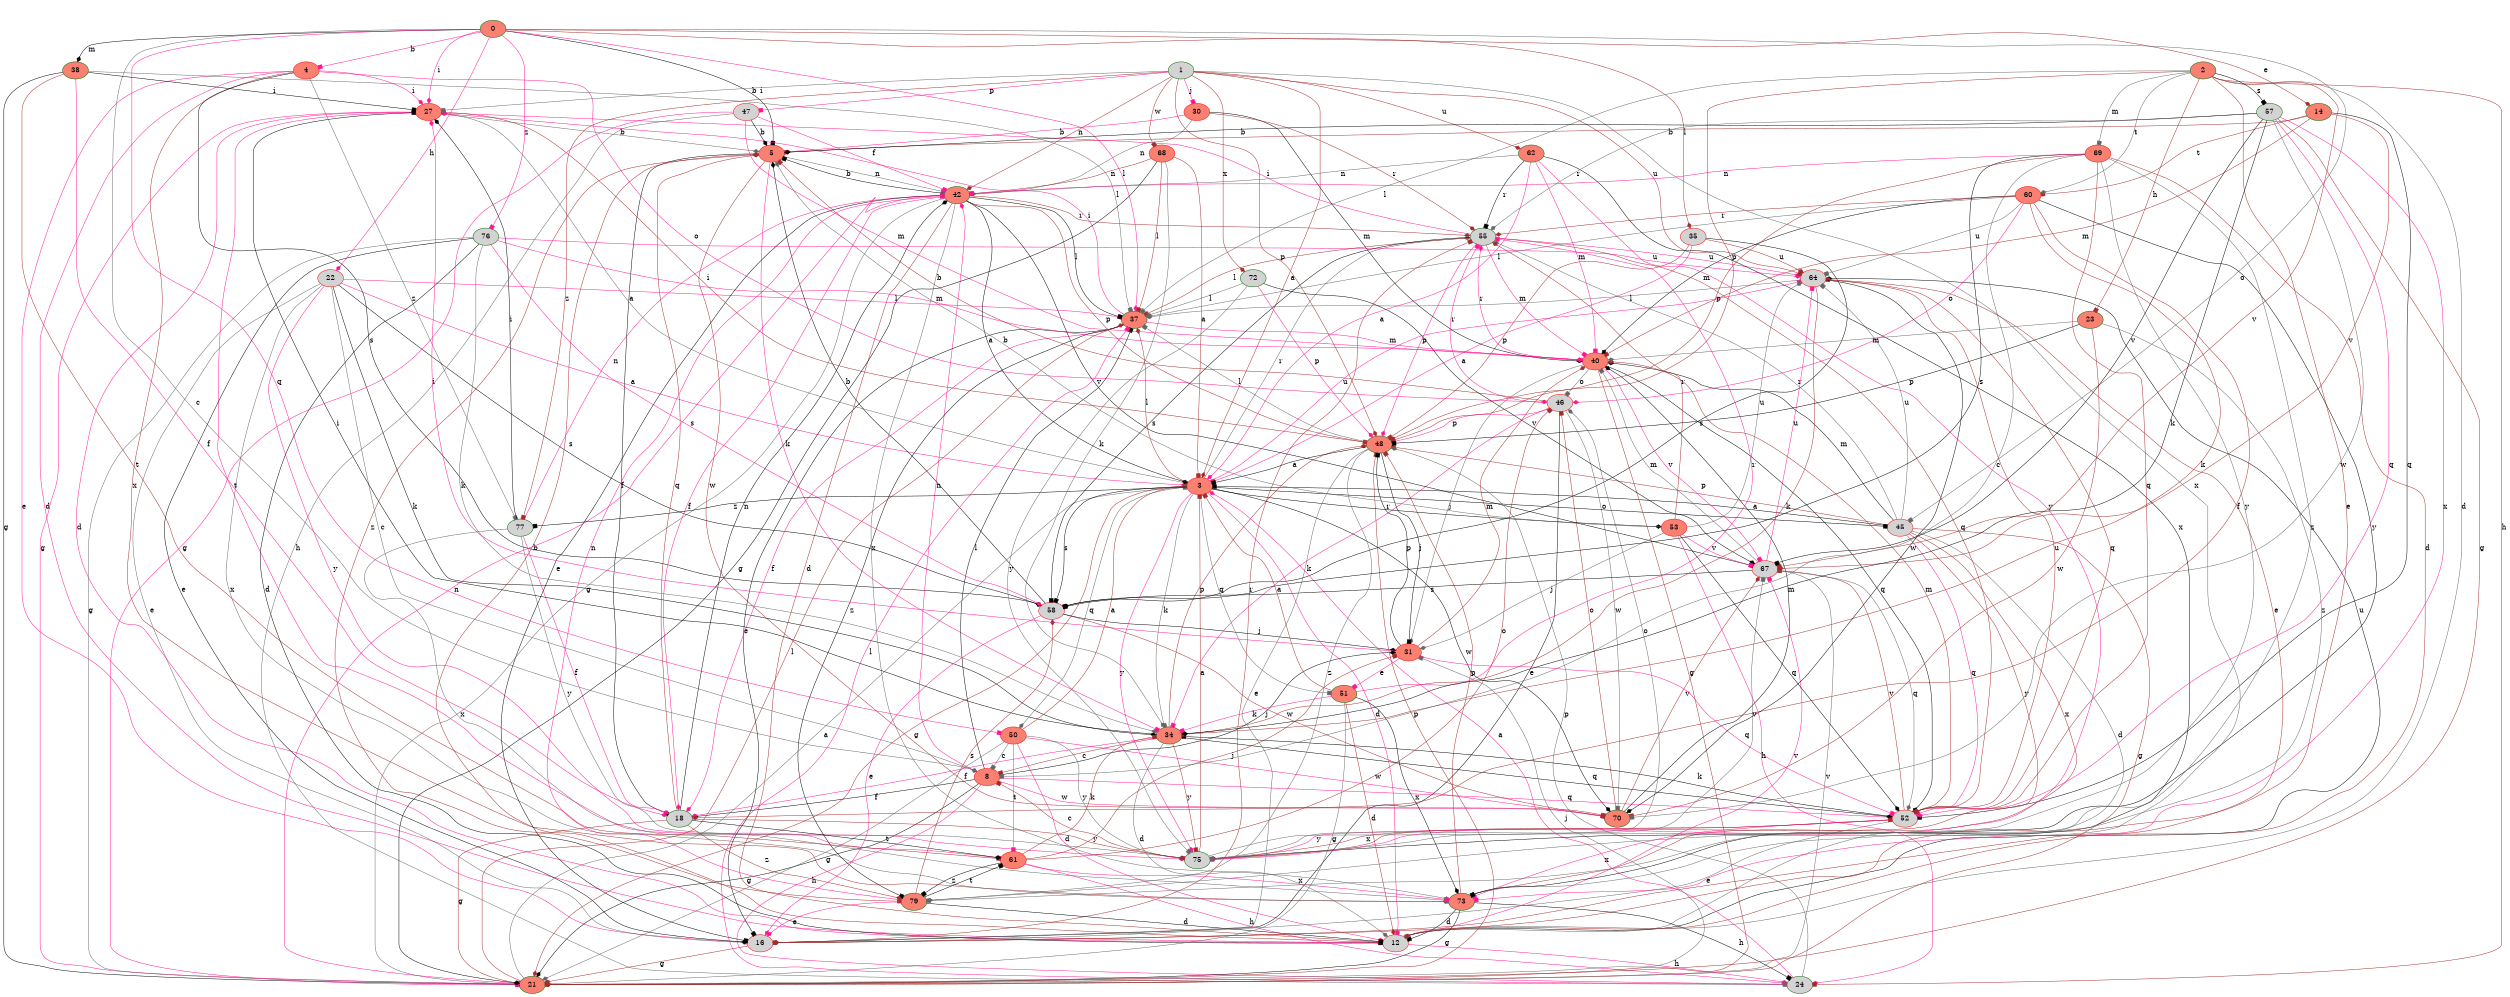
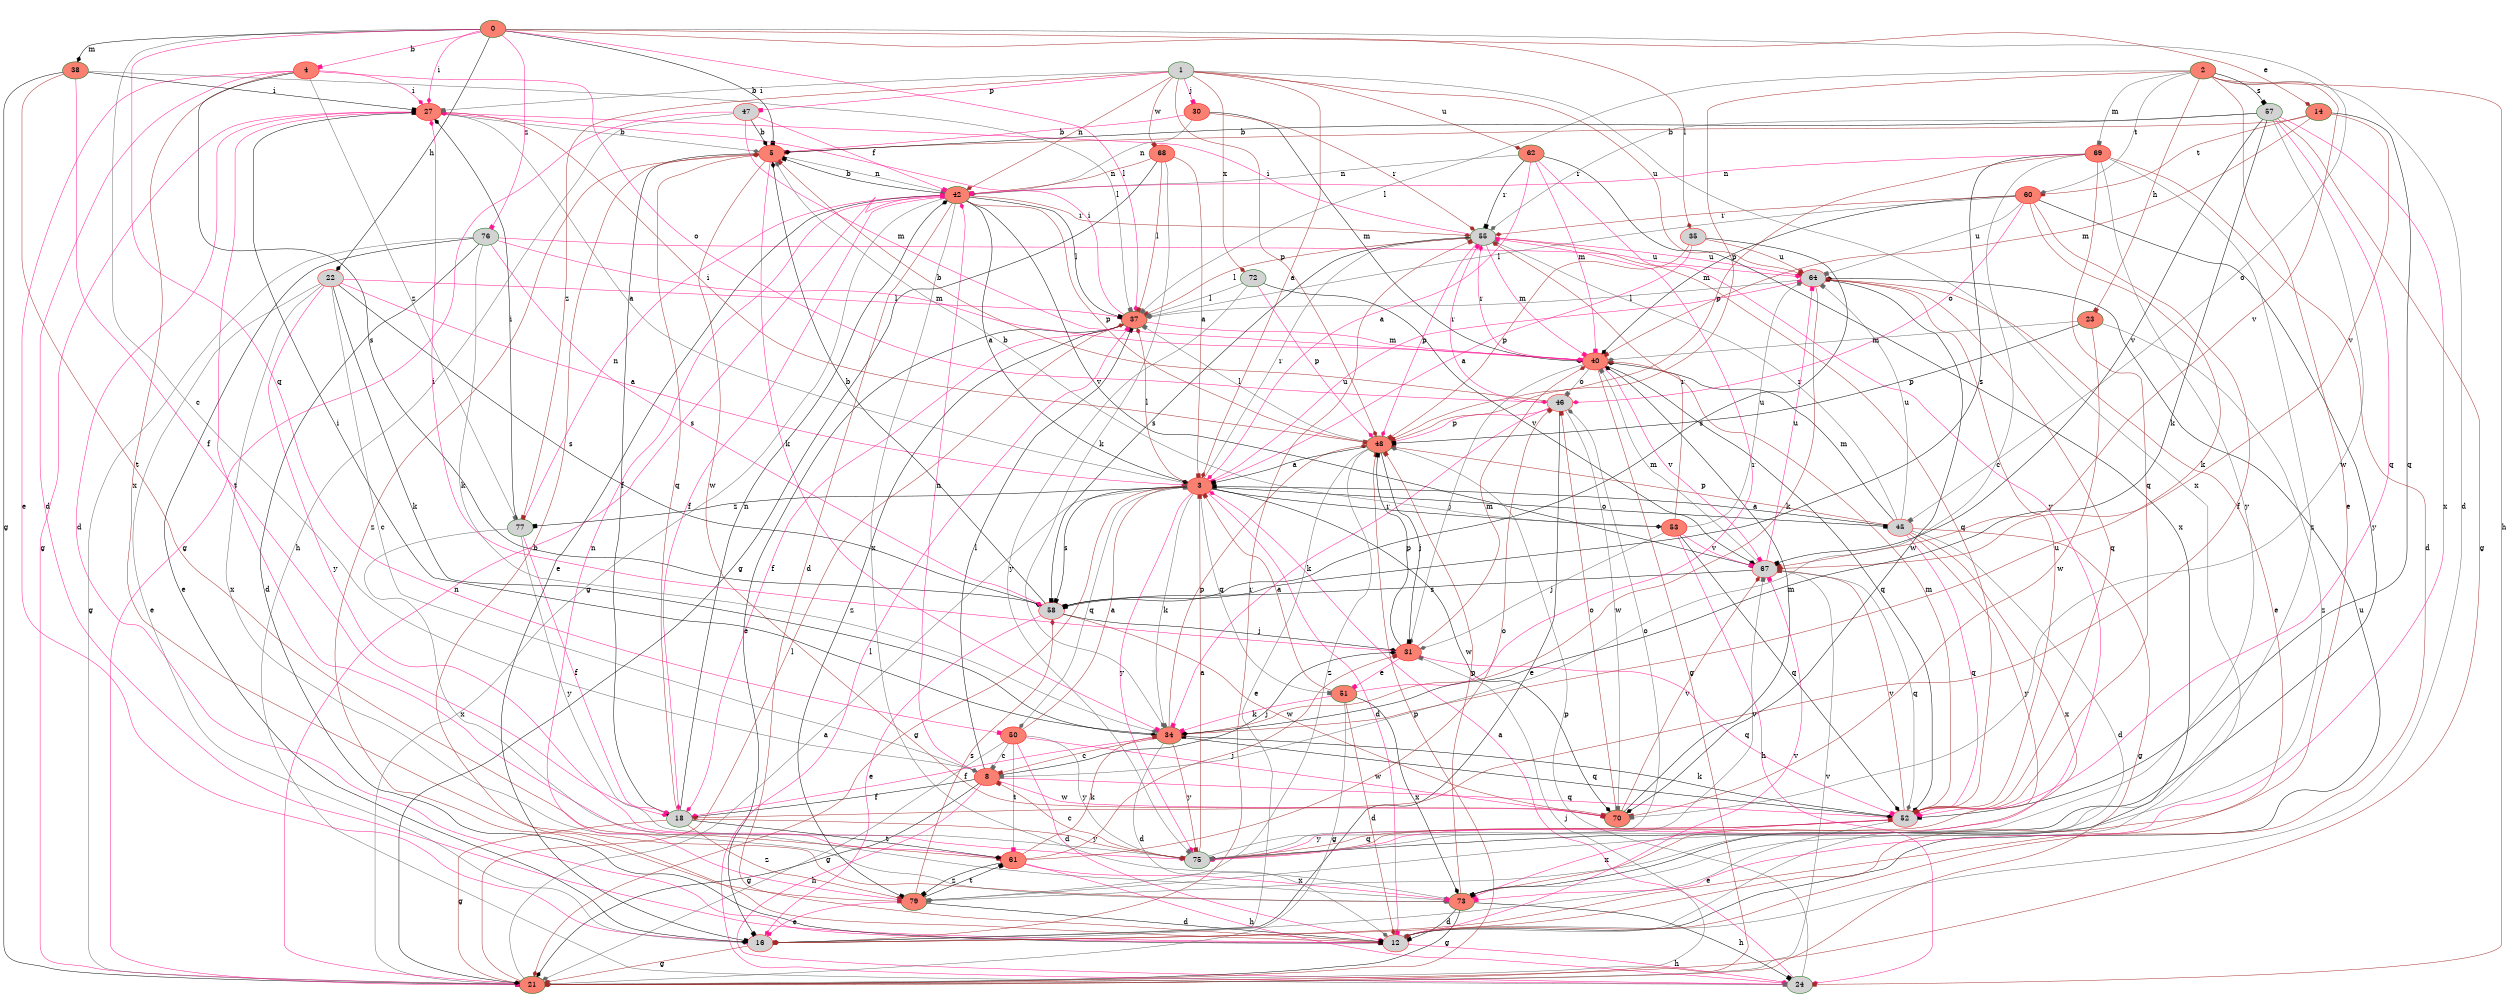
(422, 156) -> (422, 156)
(1368, 839) -> (1368, 839)
